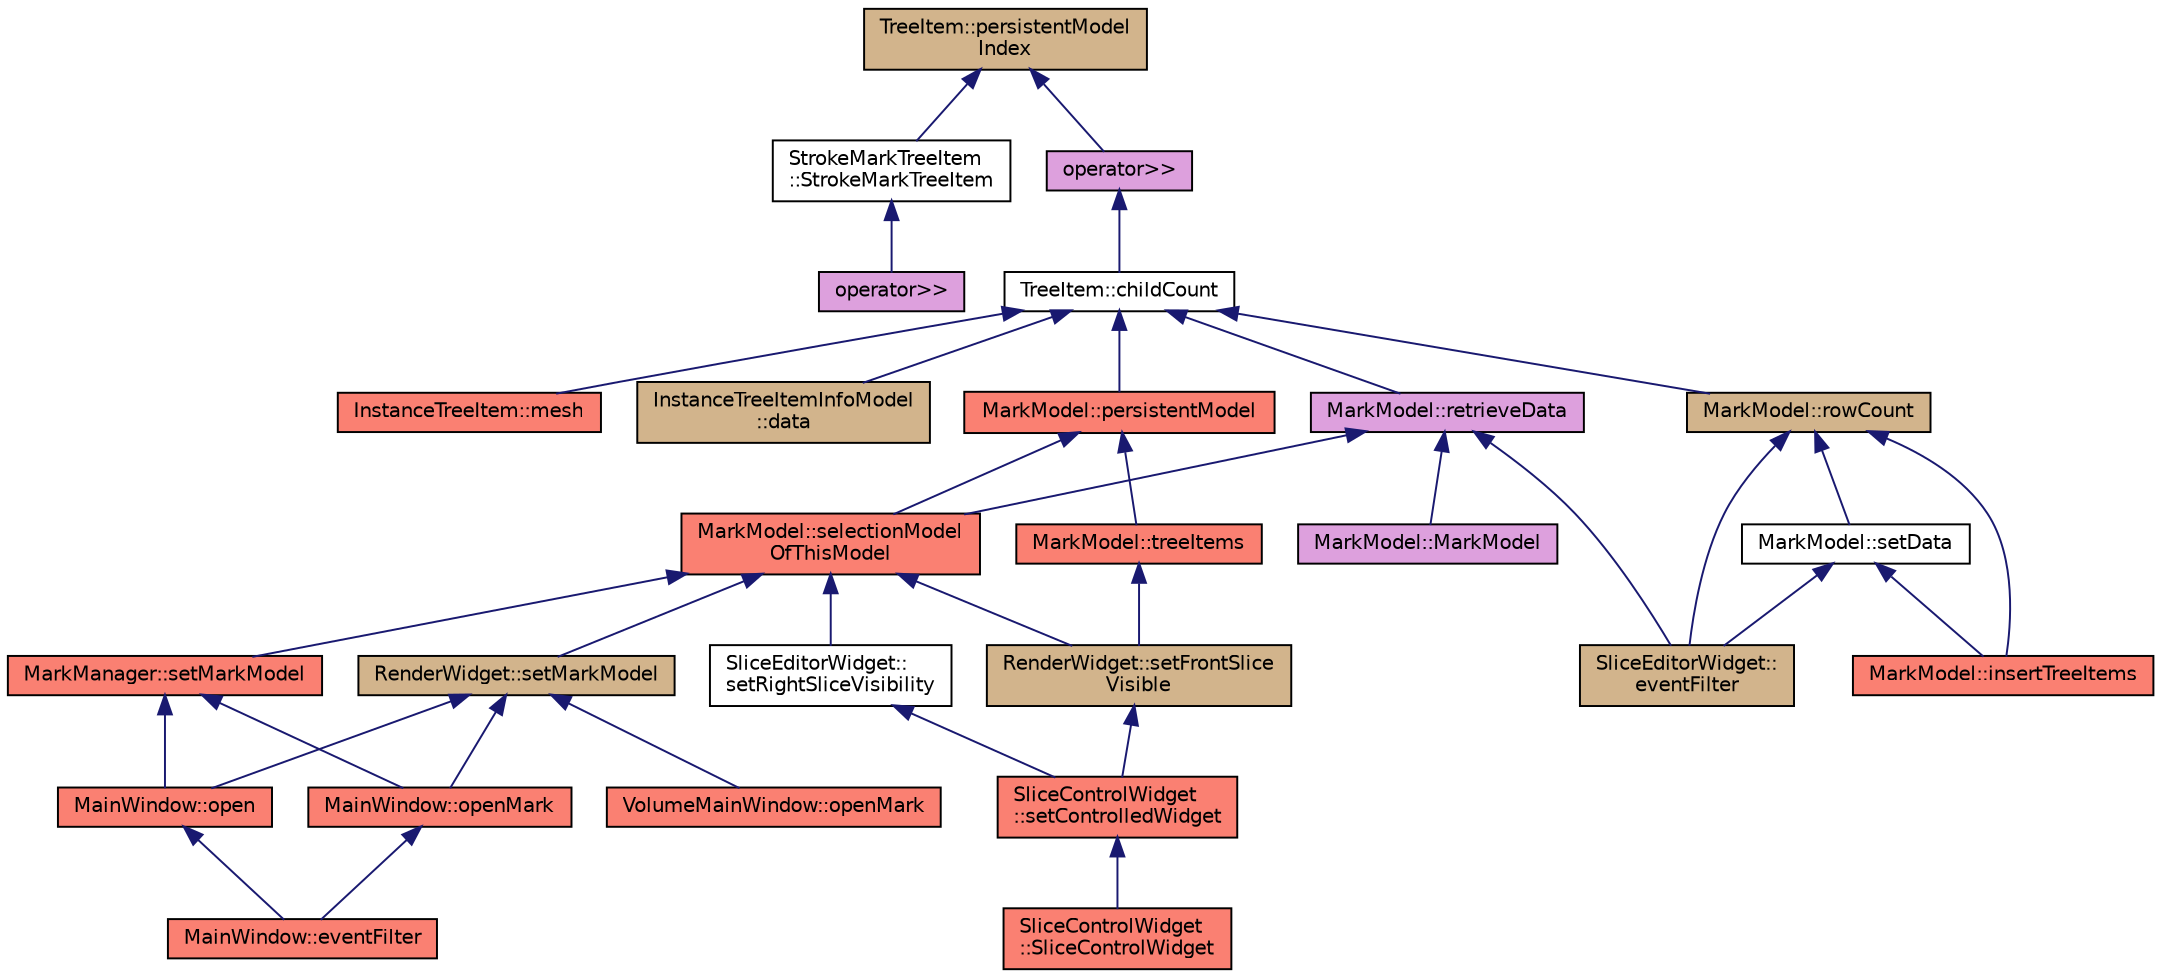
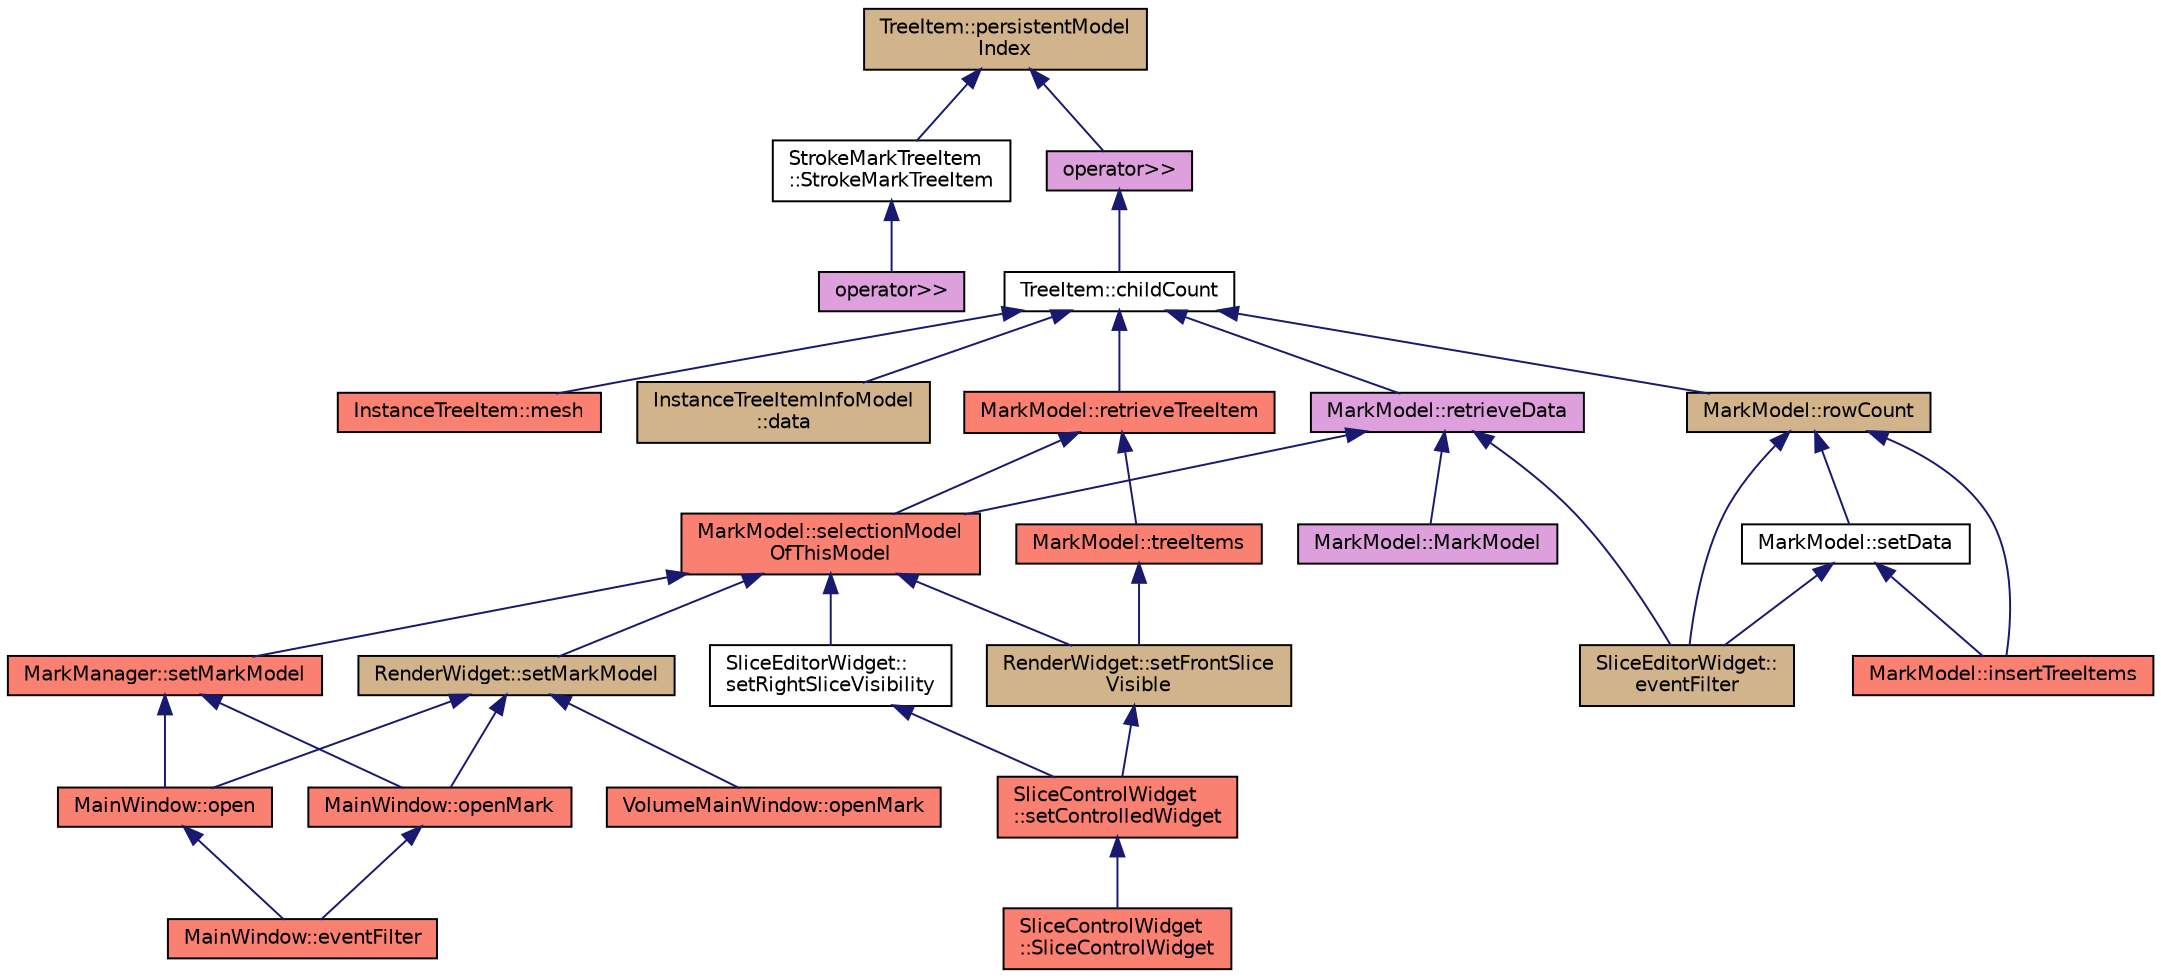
(1119, 412) -> (1119, 412)
